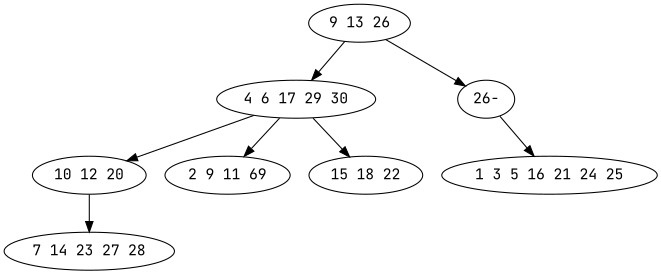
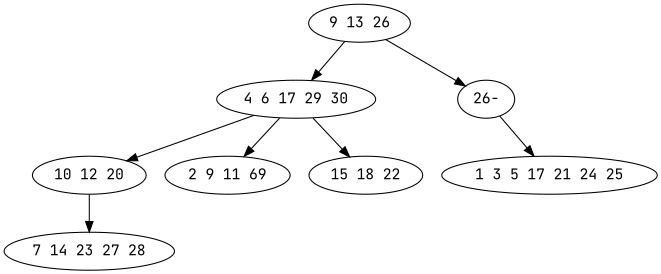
(550, 175) -> (550, 175)
